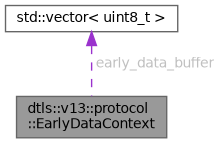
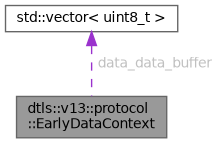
(153, 64) -> (153, 64)
